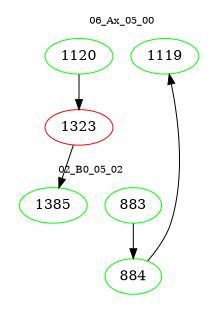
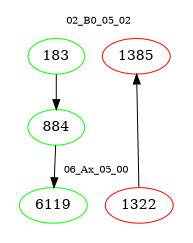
(79, 56) -> none
(165, 56) -> (53, 205)
(79, 127) -> (139, 205)
(53, 205) -> (136, 56)
(133, 205) -> (56, 56)
